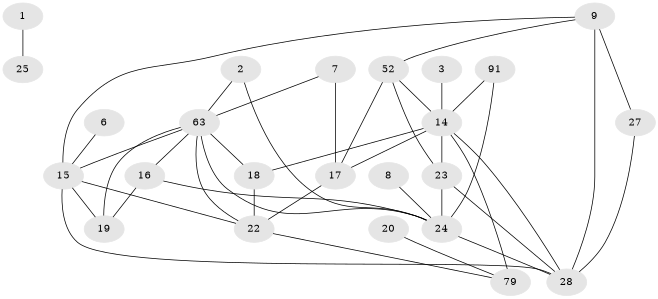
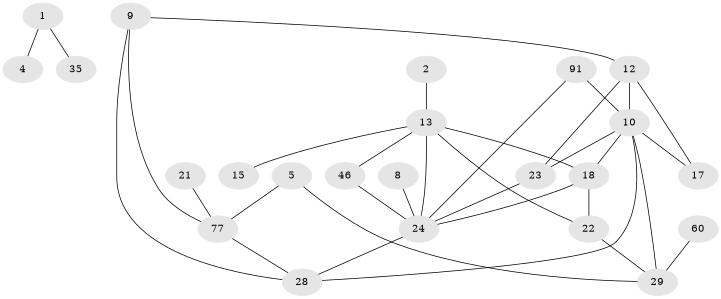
(291, 41) -> none
none -> (23, 69)
(23, 69) -> (76, 69)
(335, 69) -> none
(389, 69) -> (630, 69)
(442, 69) -> none
(104, 123) -> none
(200, 123) -> (426, 123)
(442, 123) -> (630, 123)
(635, 123) -> (218, 229)
(145, 176) -> (345, 176)
none -> (185, 176)
none -> (292, 176)
(308, 188) -> (506, 207)
(159, 202) -> none
(295, 203) -> none
(104, 229) -> none
(389, 229) -> (698, 229)
(504, 229) -> none
(285, 263) -> none
(511, 282) -> (658, 282)
